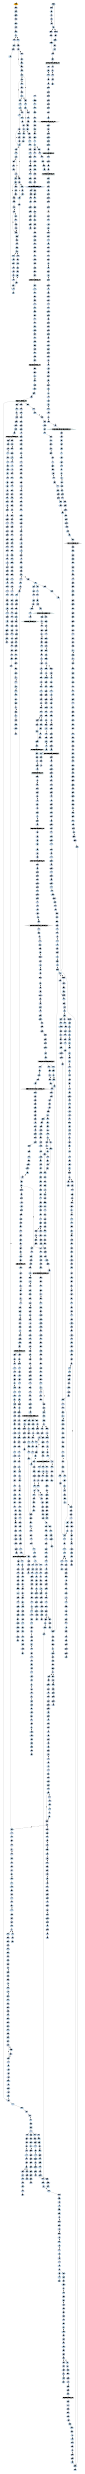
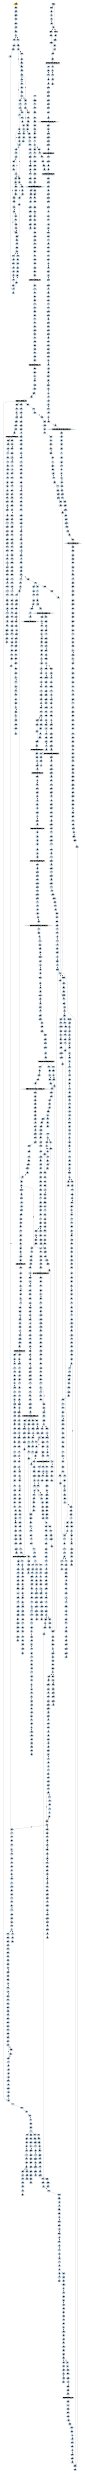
(48, 1130) -> none
